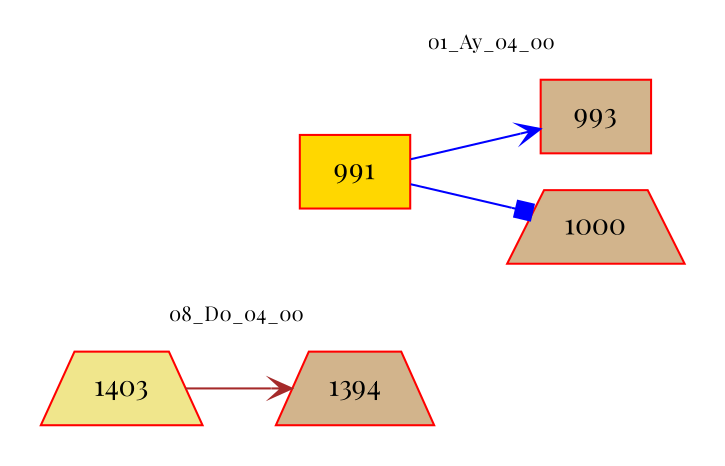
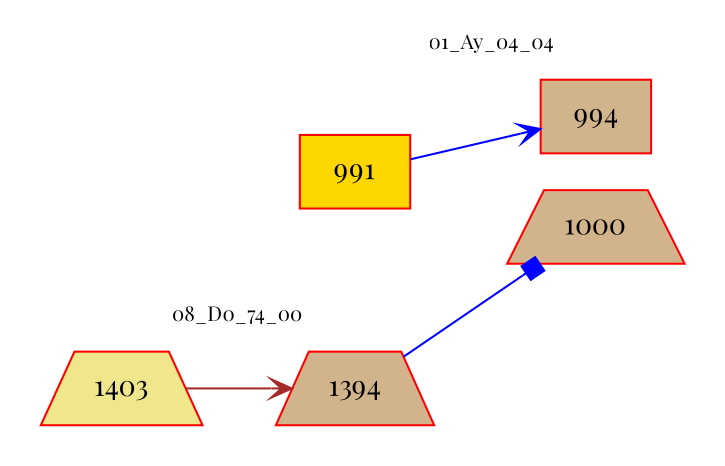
(492, 44) -> (492, 44)
(596, 117) -> (596, 117)
(461, 196) -> (463, 316)
(237, 316) -> (237, 316)
